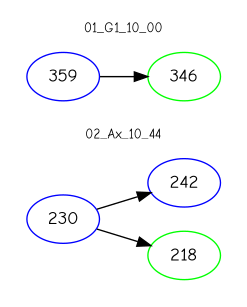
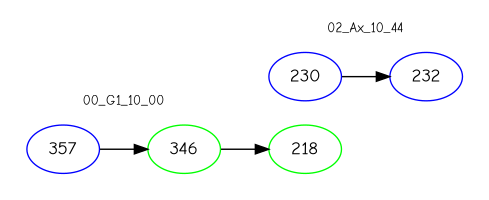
(124, 29) -> (124, 102)
(63, 77) -> (63, 149)
(184, 183) -> (426, 77)
(117, 235) -> (240, 149)
